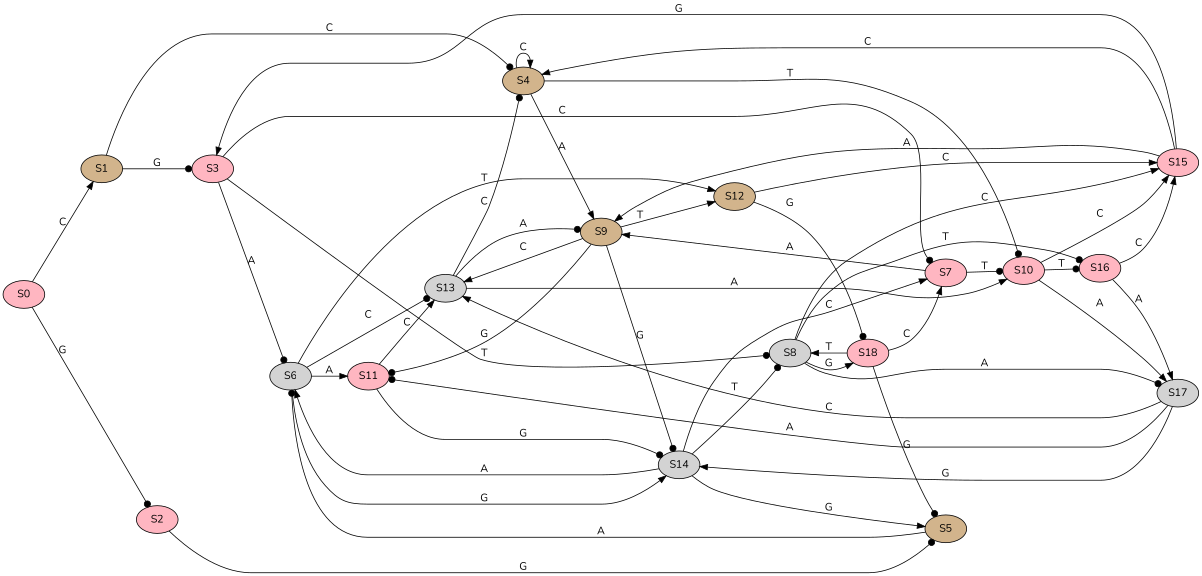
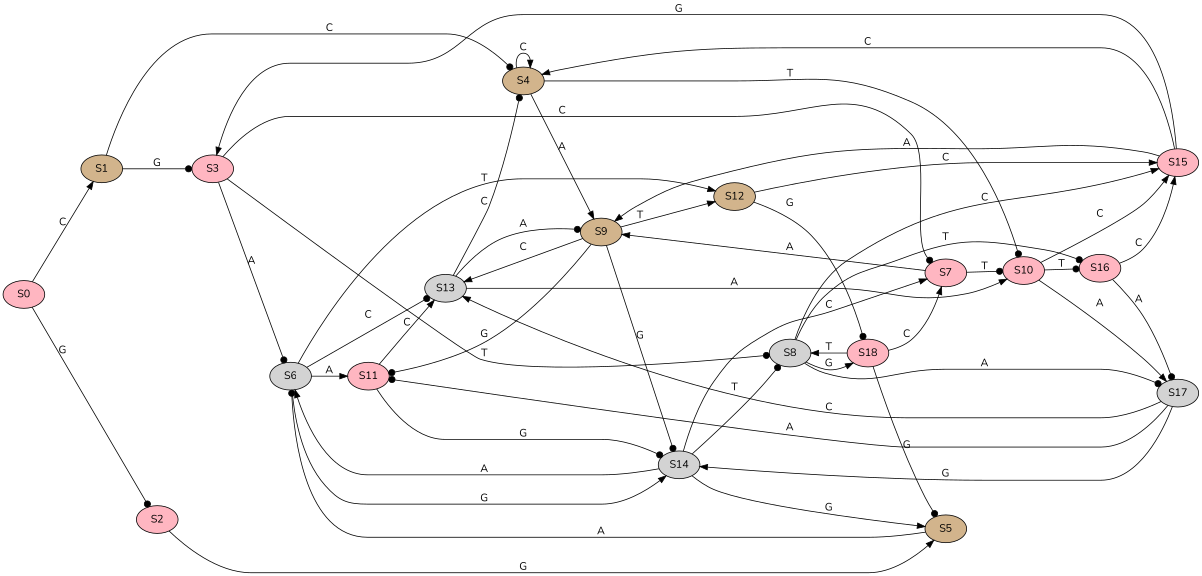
(1147, 323) -> (1147, 323)
(547, 573) -> (547, 573)
